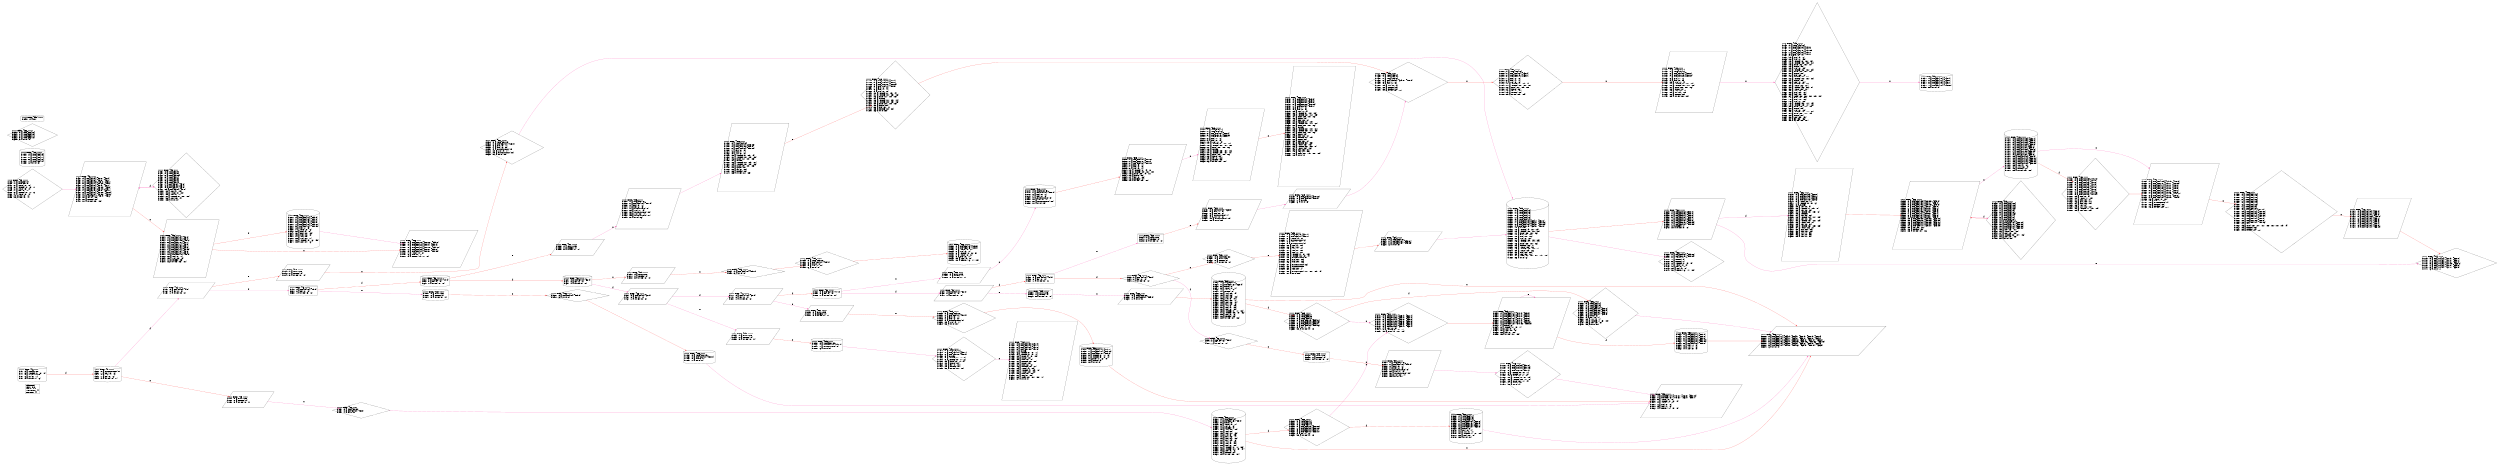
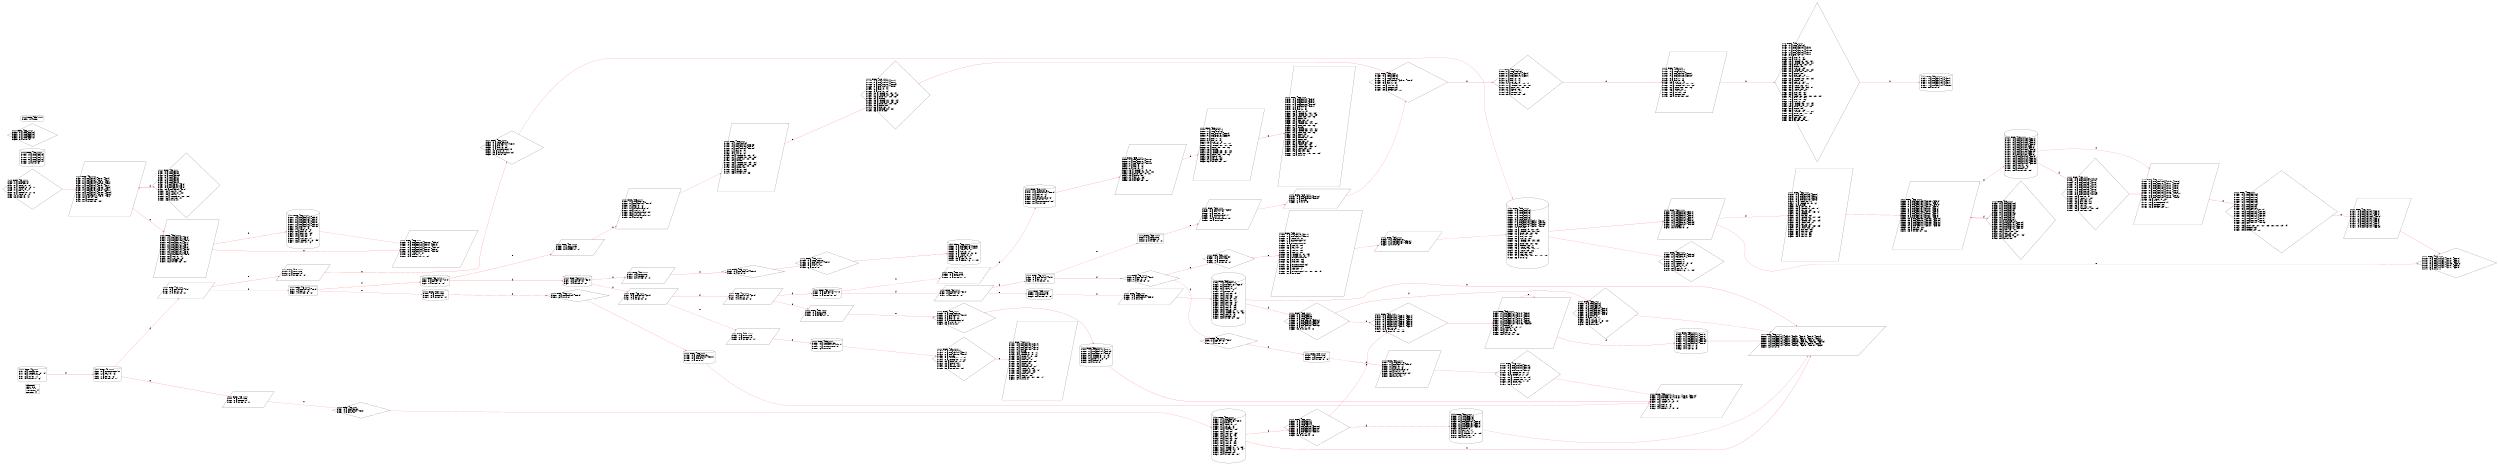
(32, 119) -> (32, 119)
